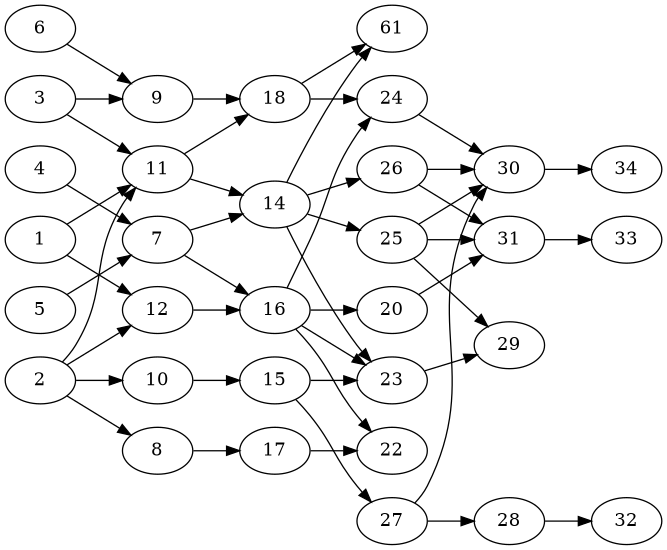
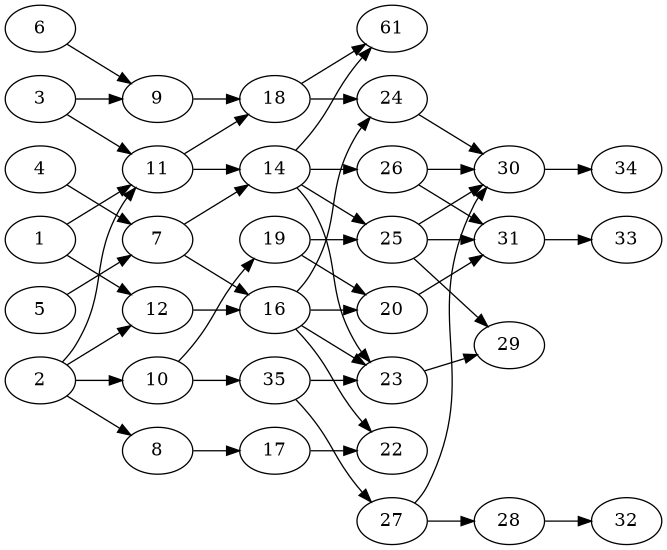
none -> (275, 240)
(275, 380) -> (275, 380)
